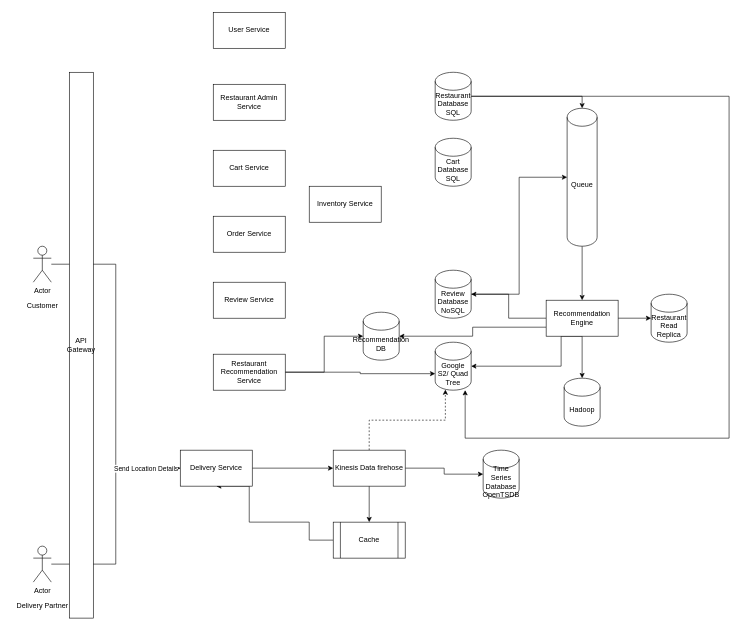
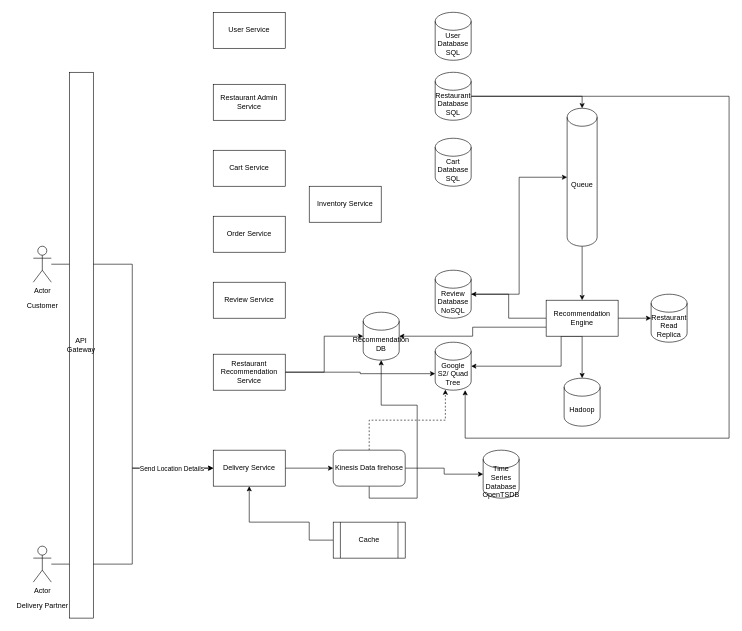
none -> (453, 36)
(216, 468) -> (249, 468)
(369, 468) -> (369, 468)
(369, 516) -> (381, 405)
